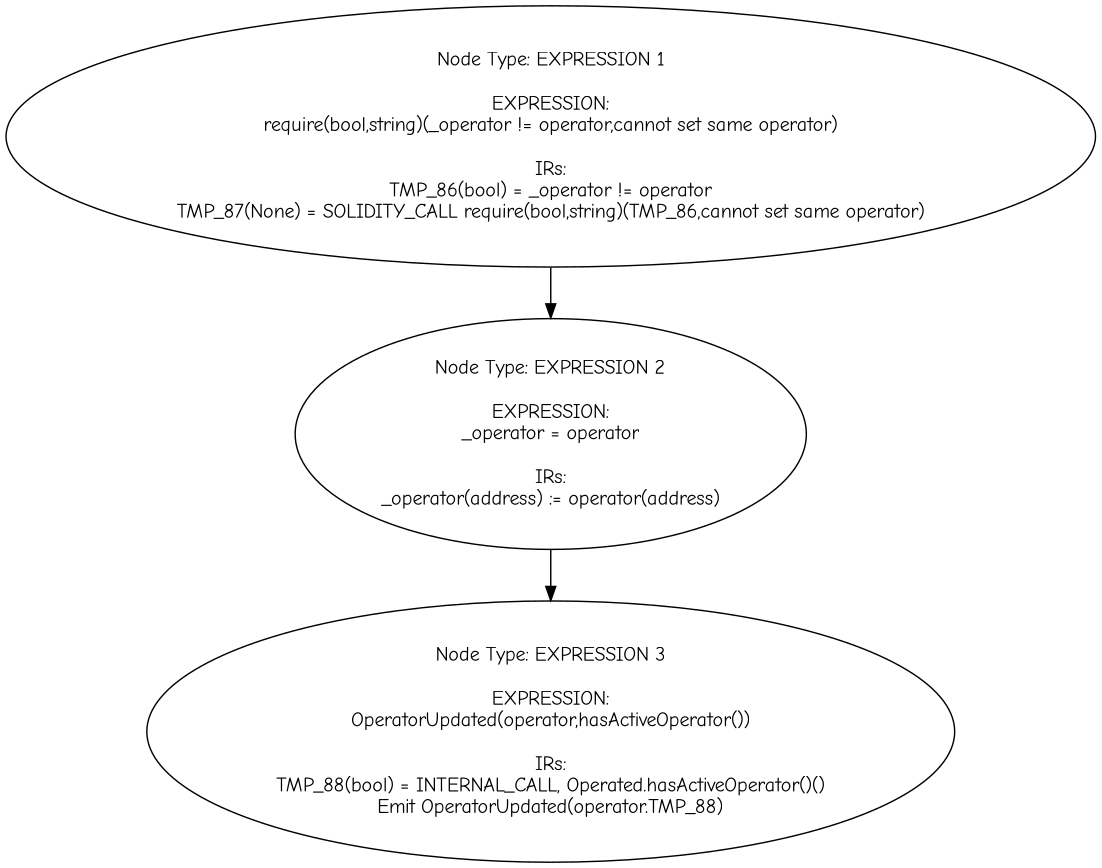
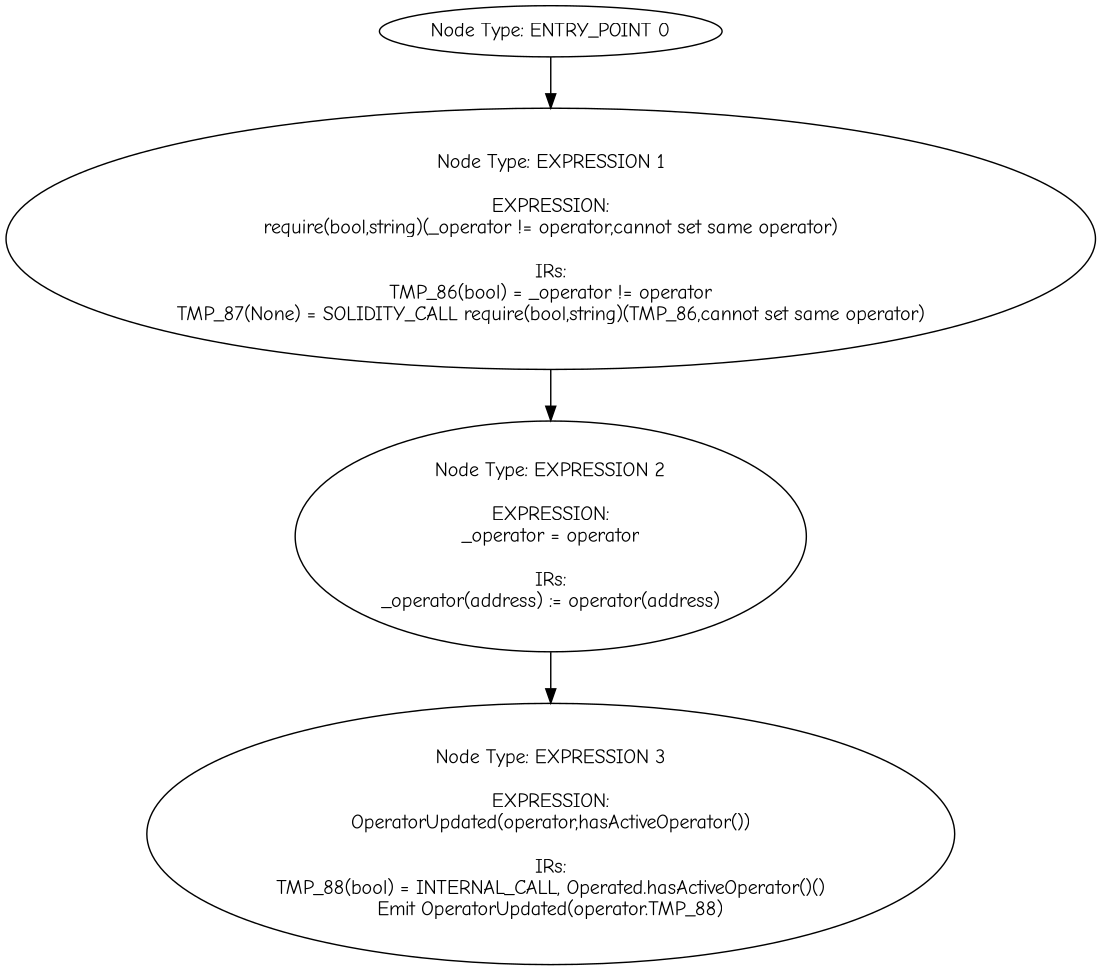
none -> (551, 31)
